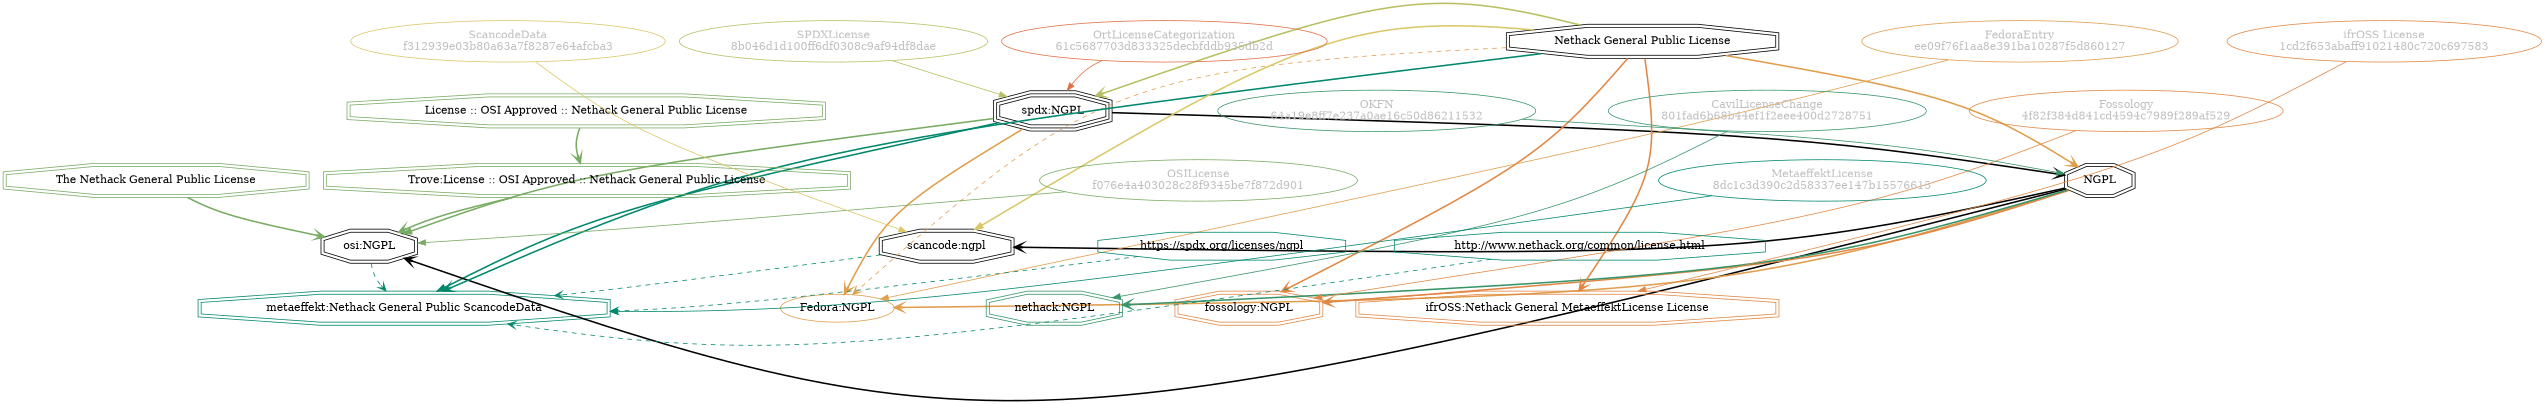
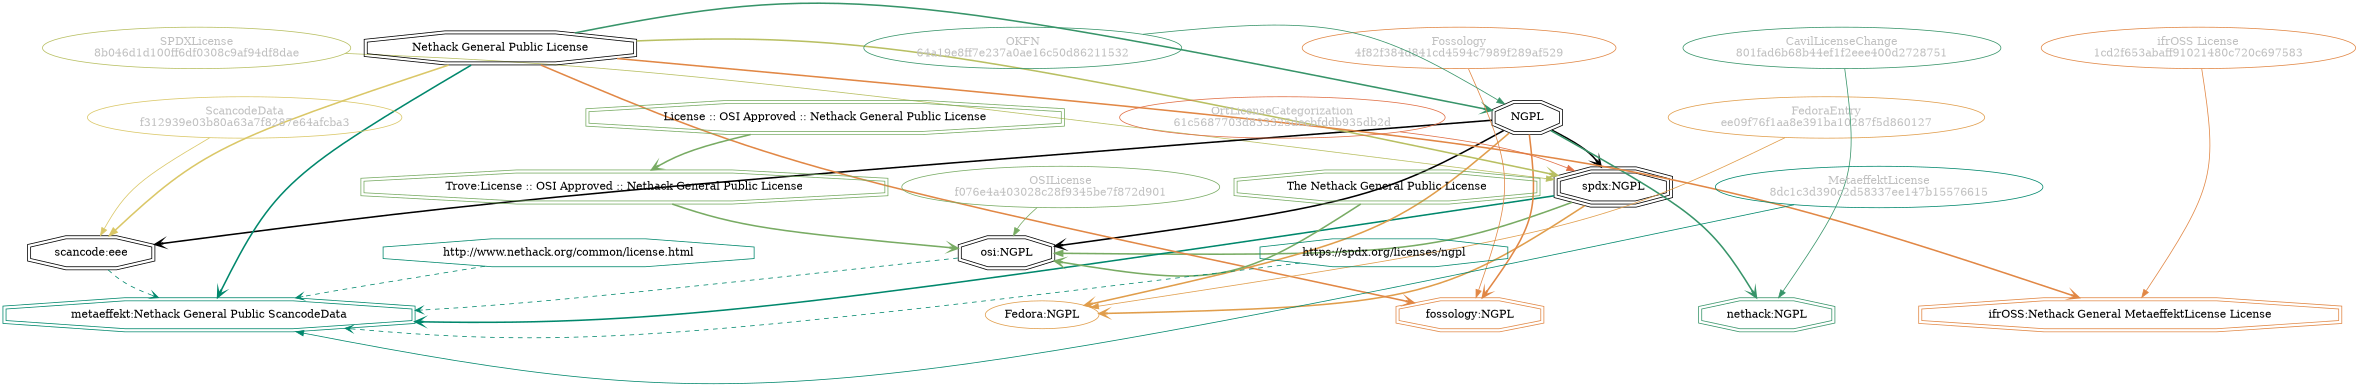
(1905, 90) -> (1032, 24)
(1152, 91) -> none
(1586, 128) -> (1576, 143)
(829, 160) -> (990, 278)
(947, 246) -> (91, 253)
